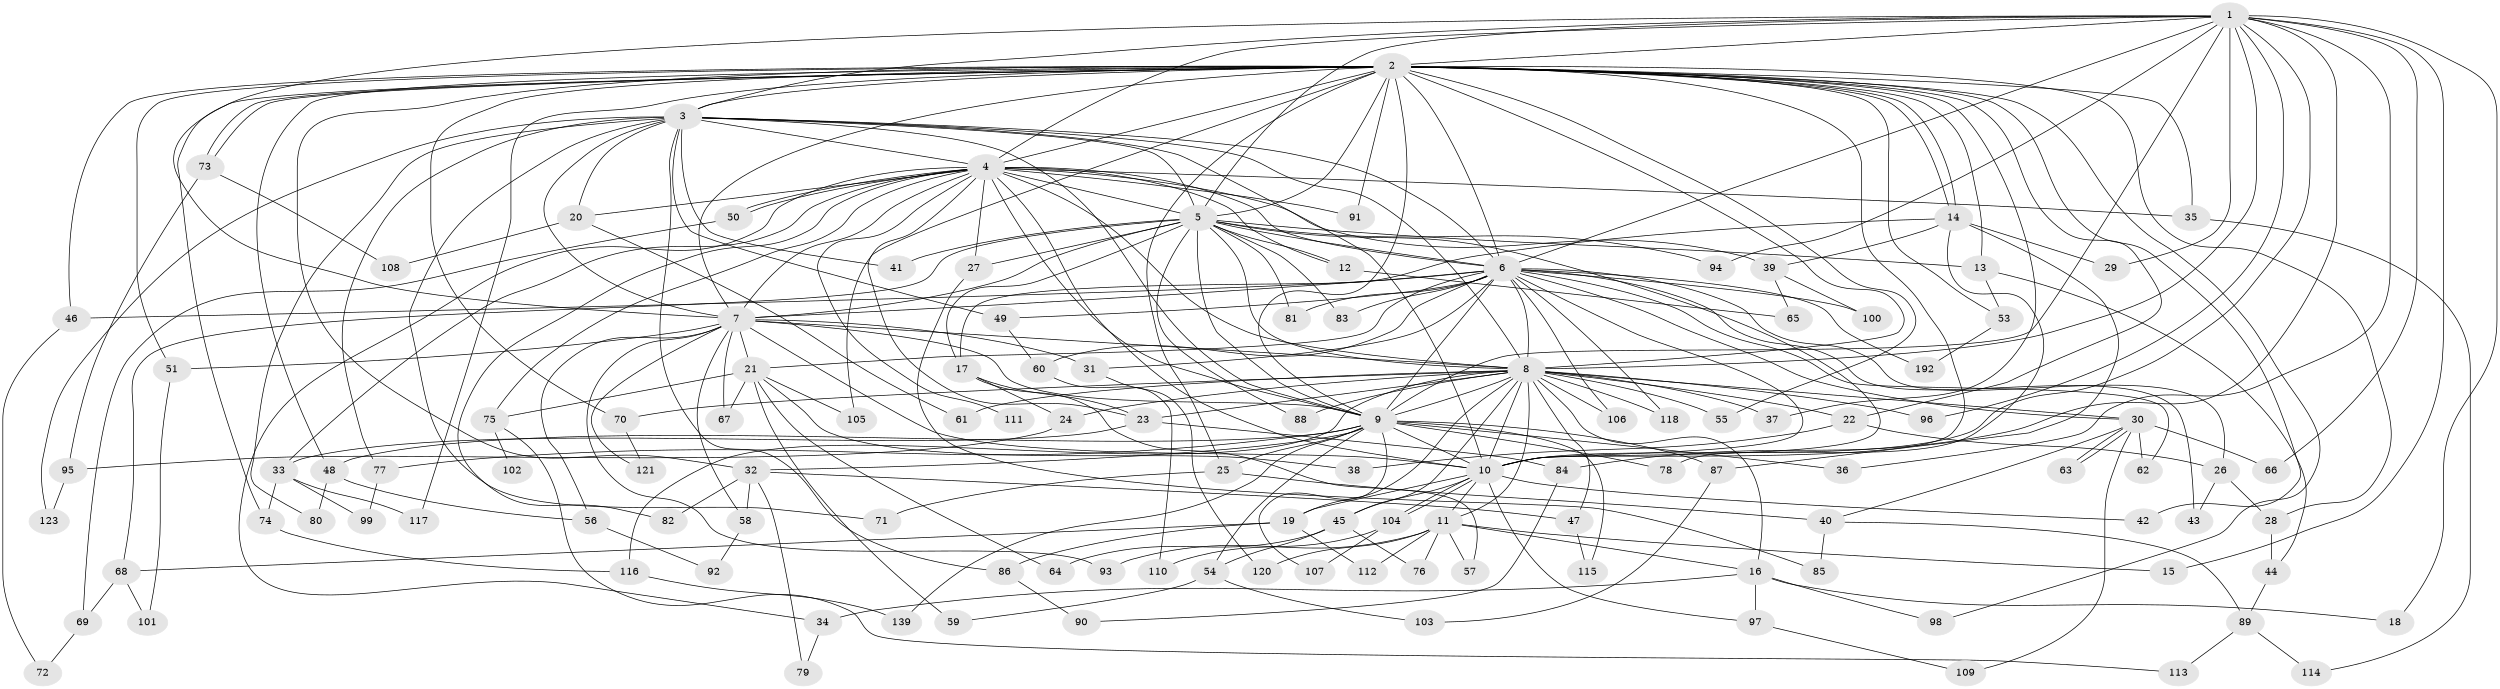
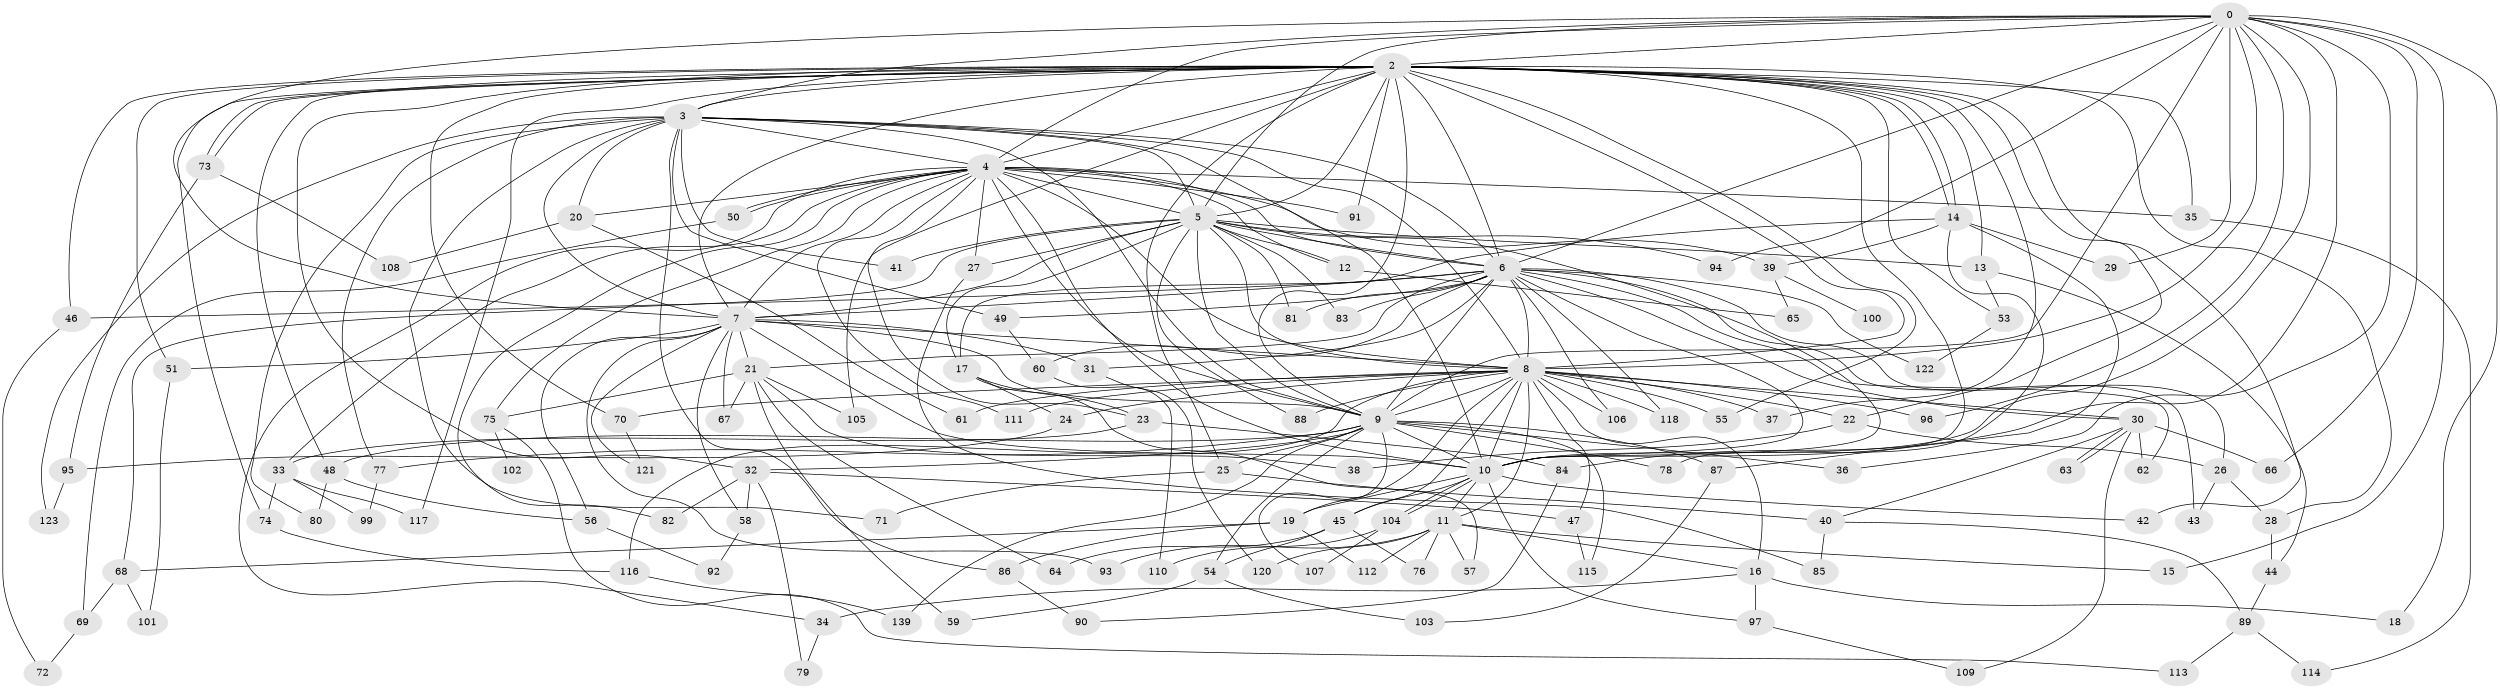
(2230, 15) -> (2230, 15)
(1690, 285) -> none
(1925, 370) -> (1925, 370)
(1335, 395) -> (1267, 382)
(1936, 623) -> none
